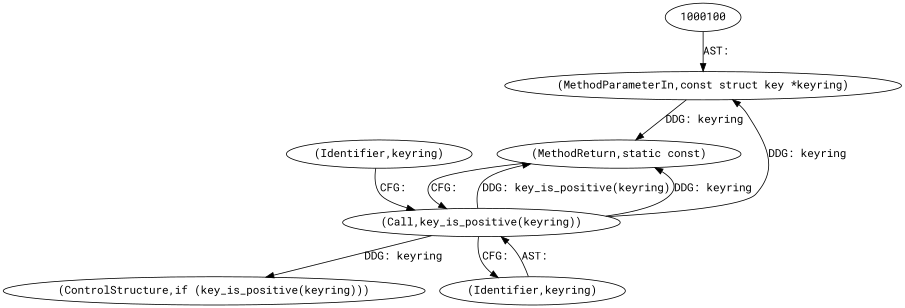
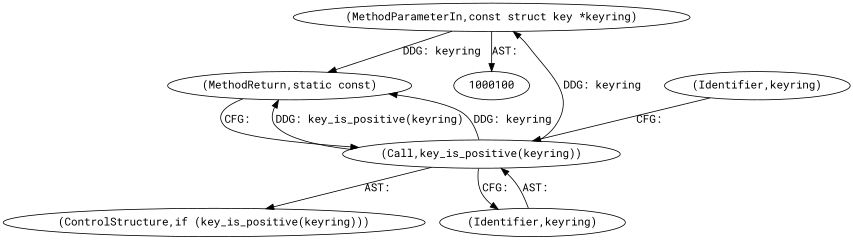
(703, 48) -> (492, 48)
(404, 257) -> (381, 188)
